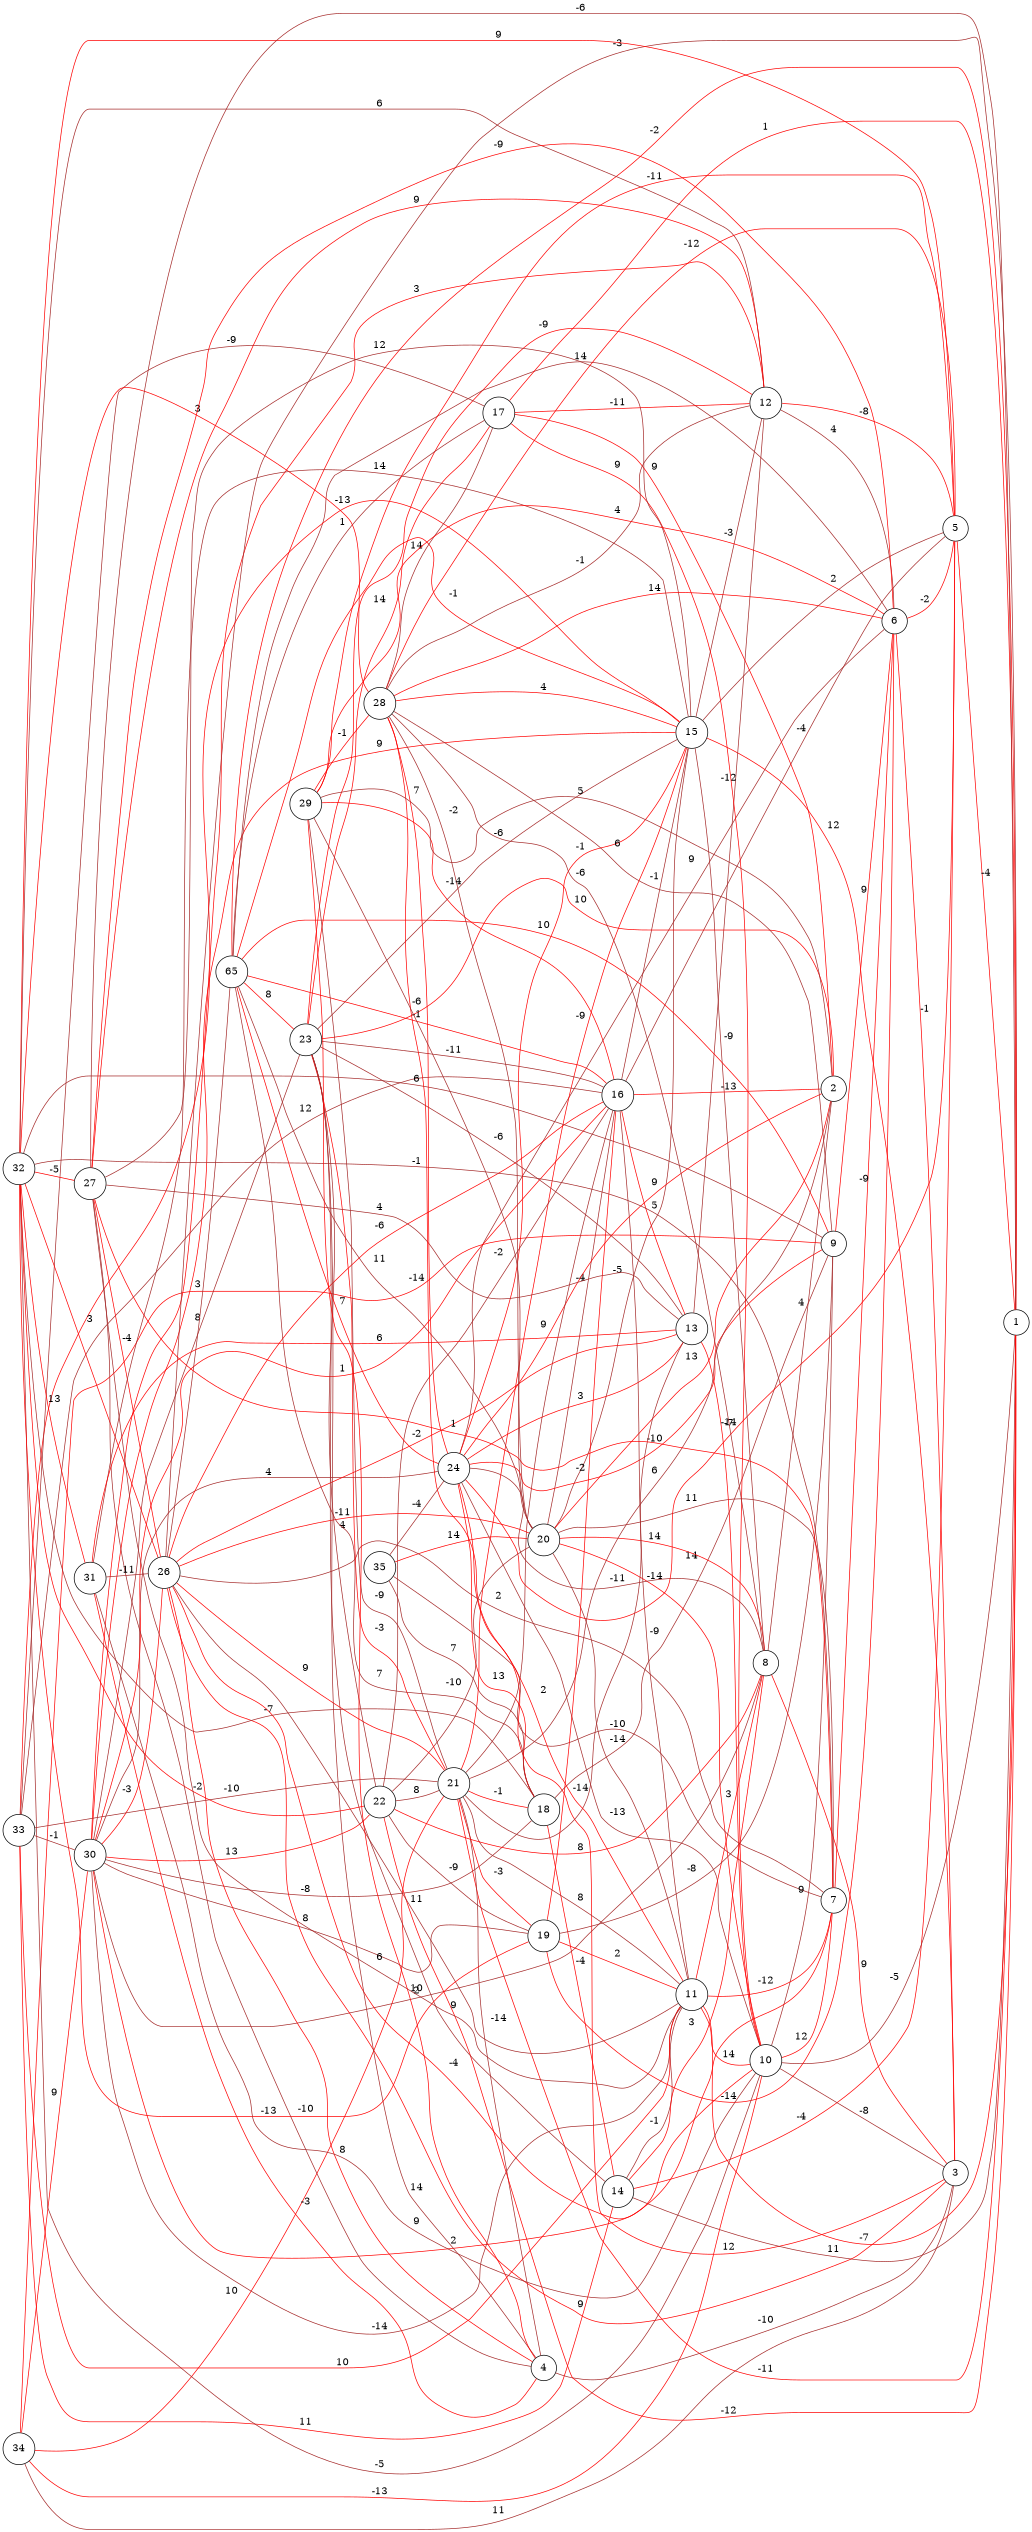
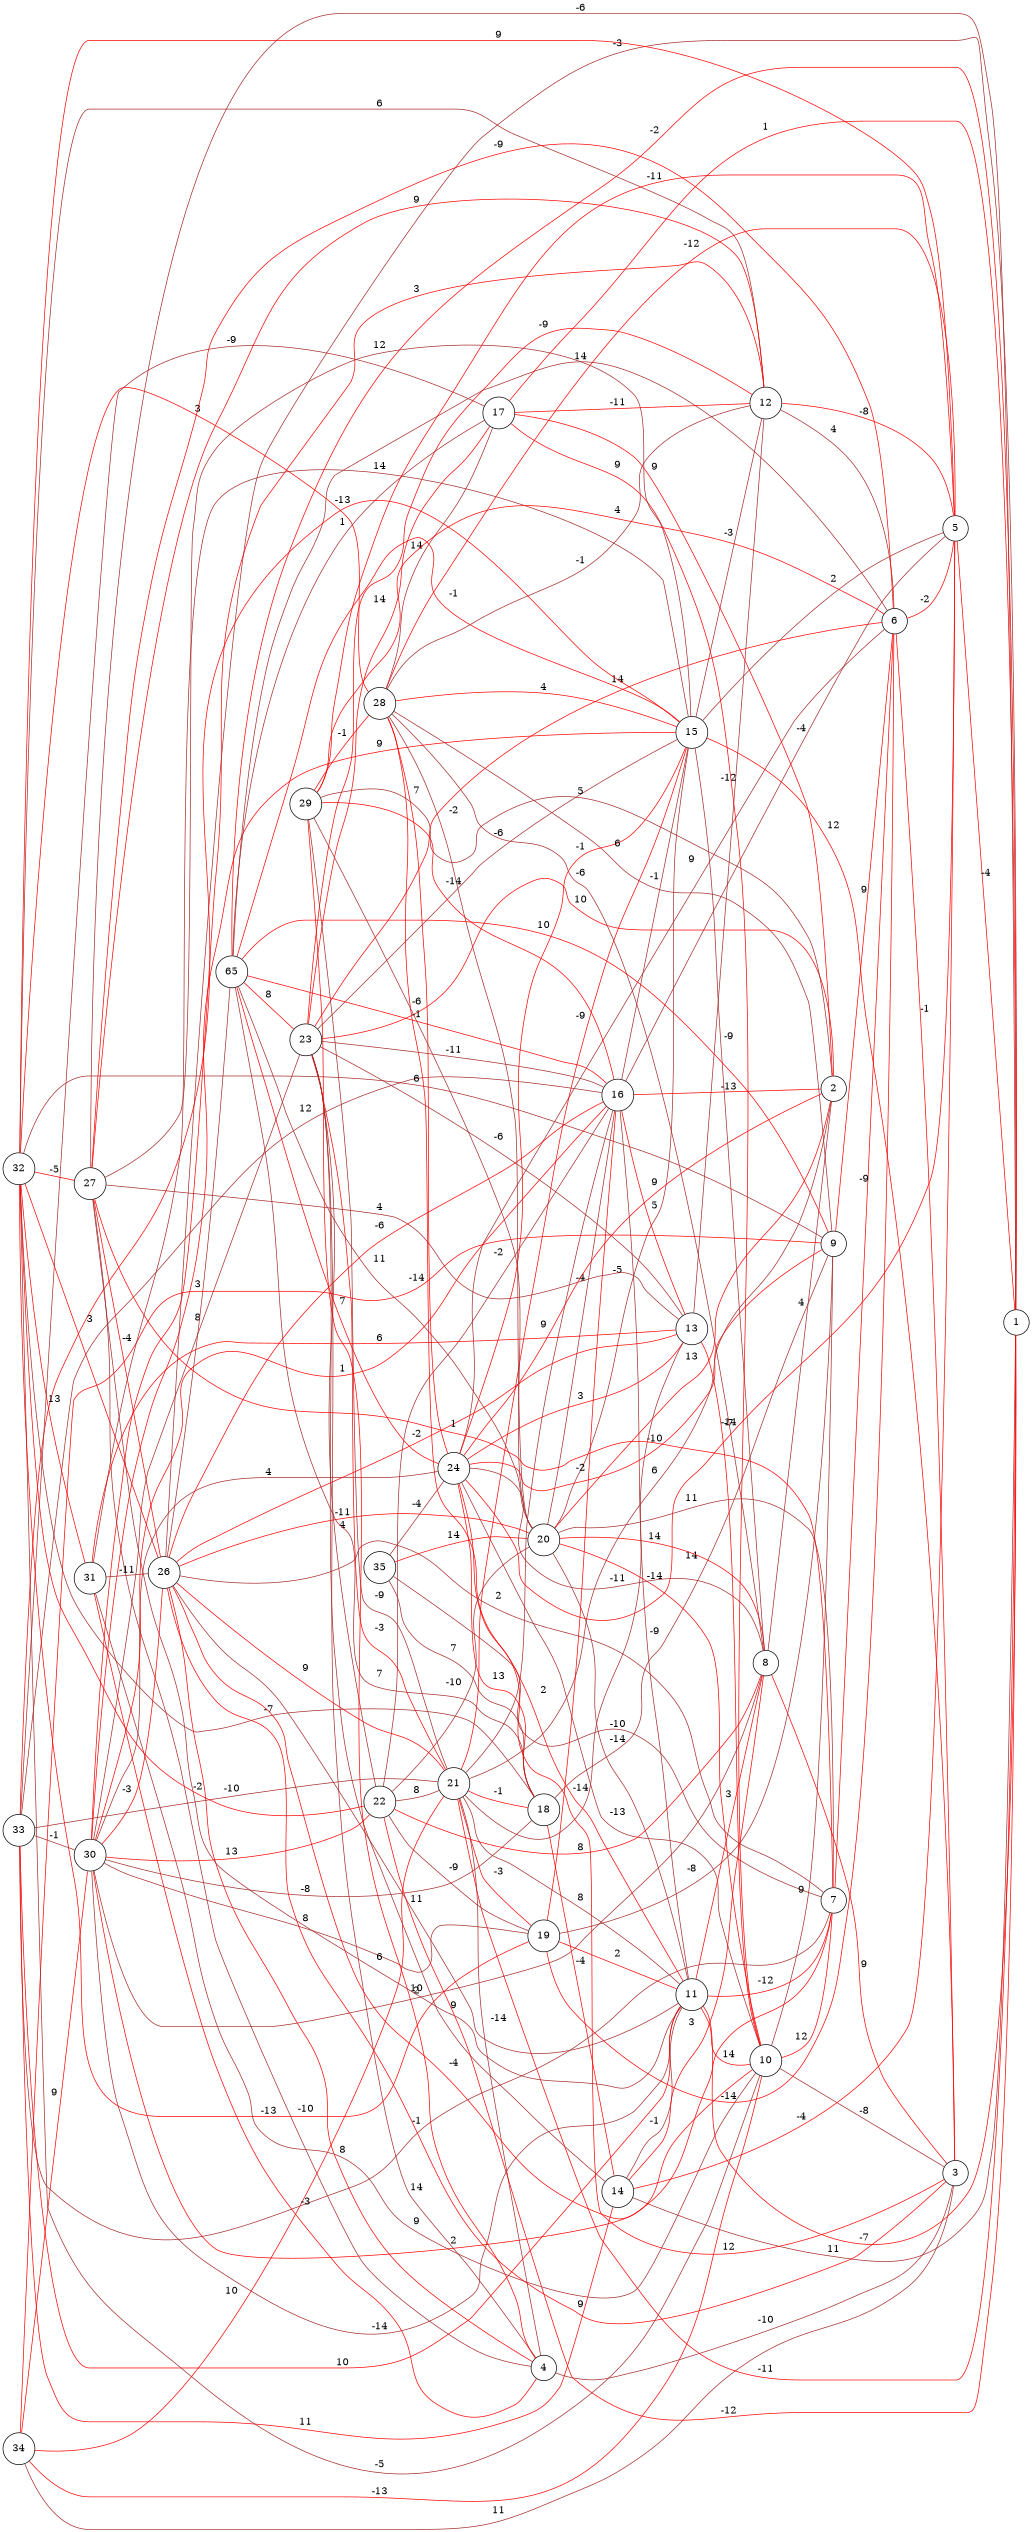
(629, 599) -> (517, 747)
(668, 1222) -> (306, 2204)
(969, 1743) -> none
